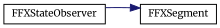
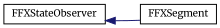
(118, 8) -> (128, 21)
